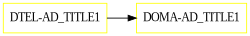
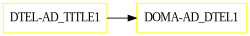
(192, 18) -> (192, 18)
